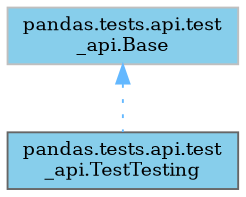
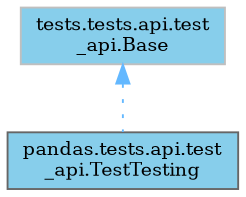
(123, 36) -> (123, 36)
